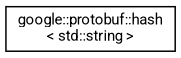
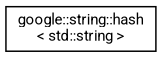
(91, 29) -> (81, 29)
